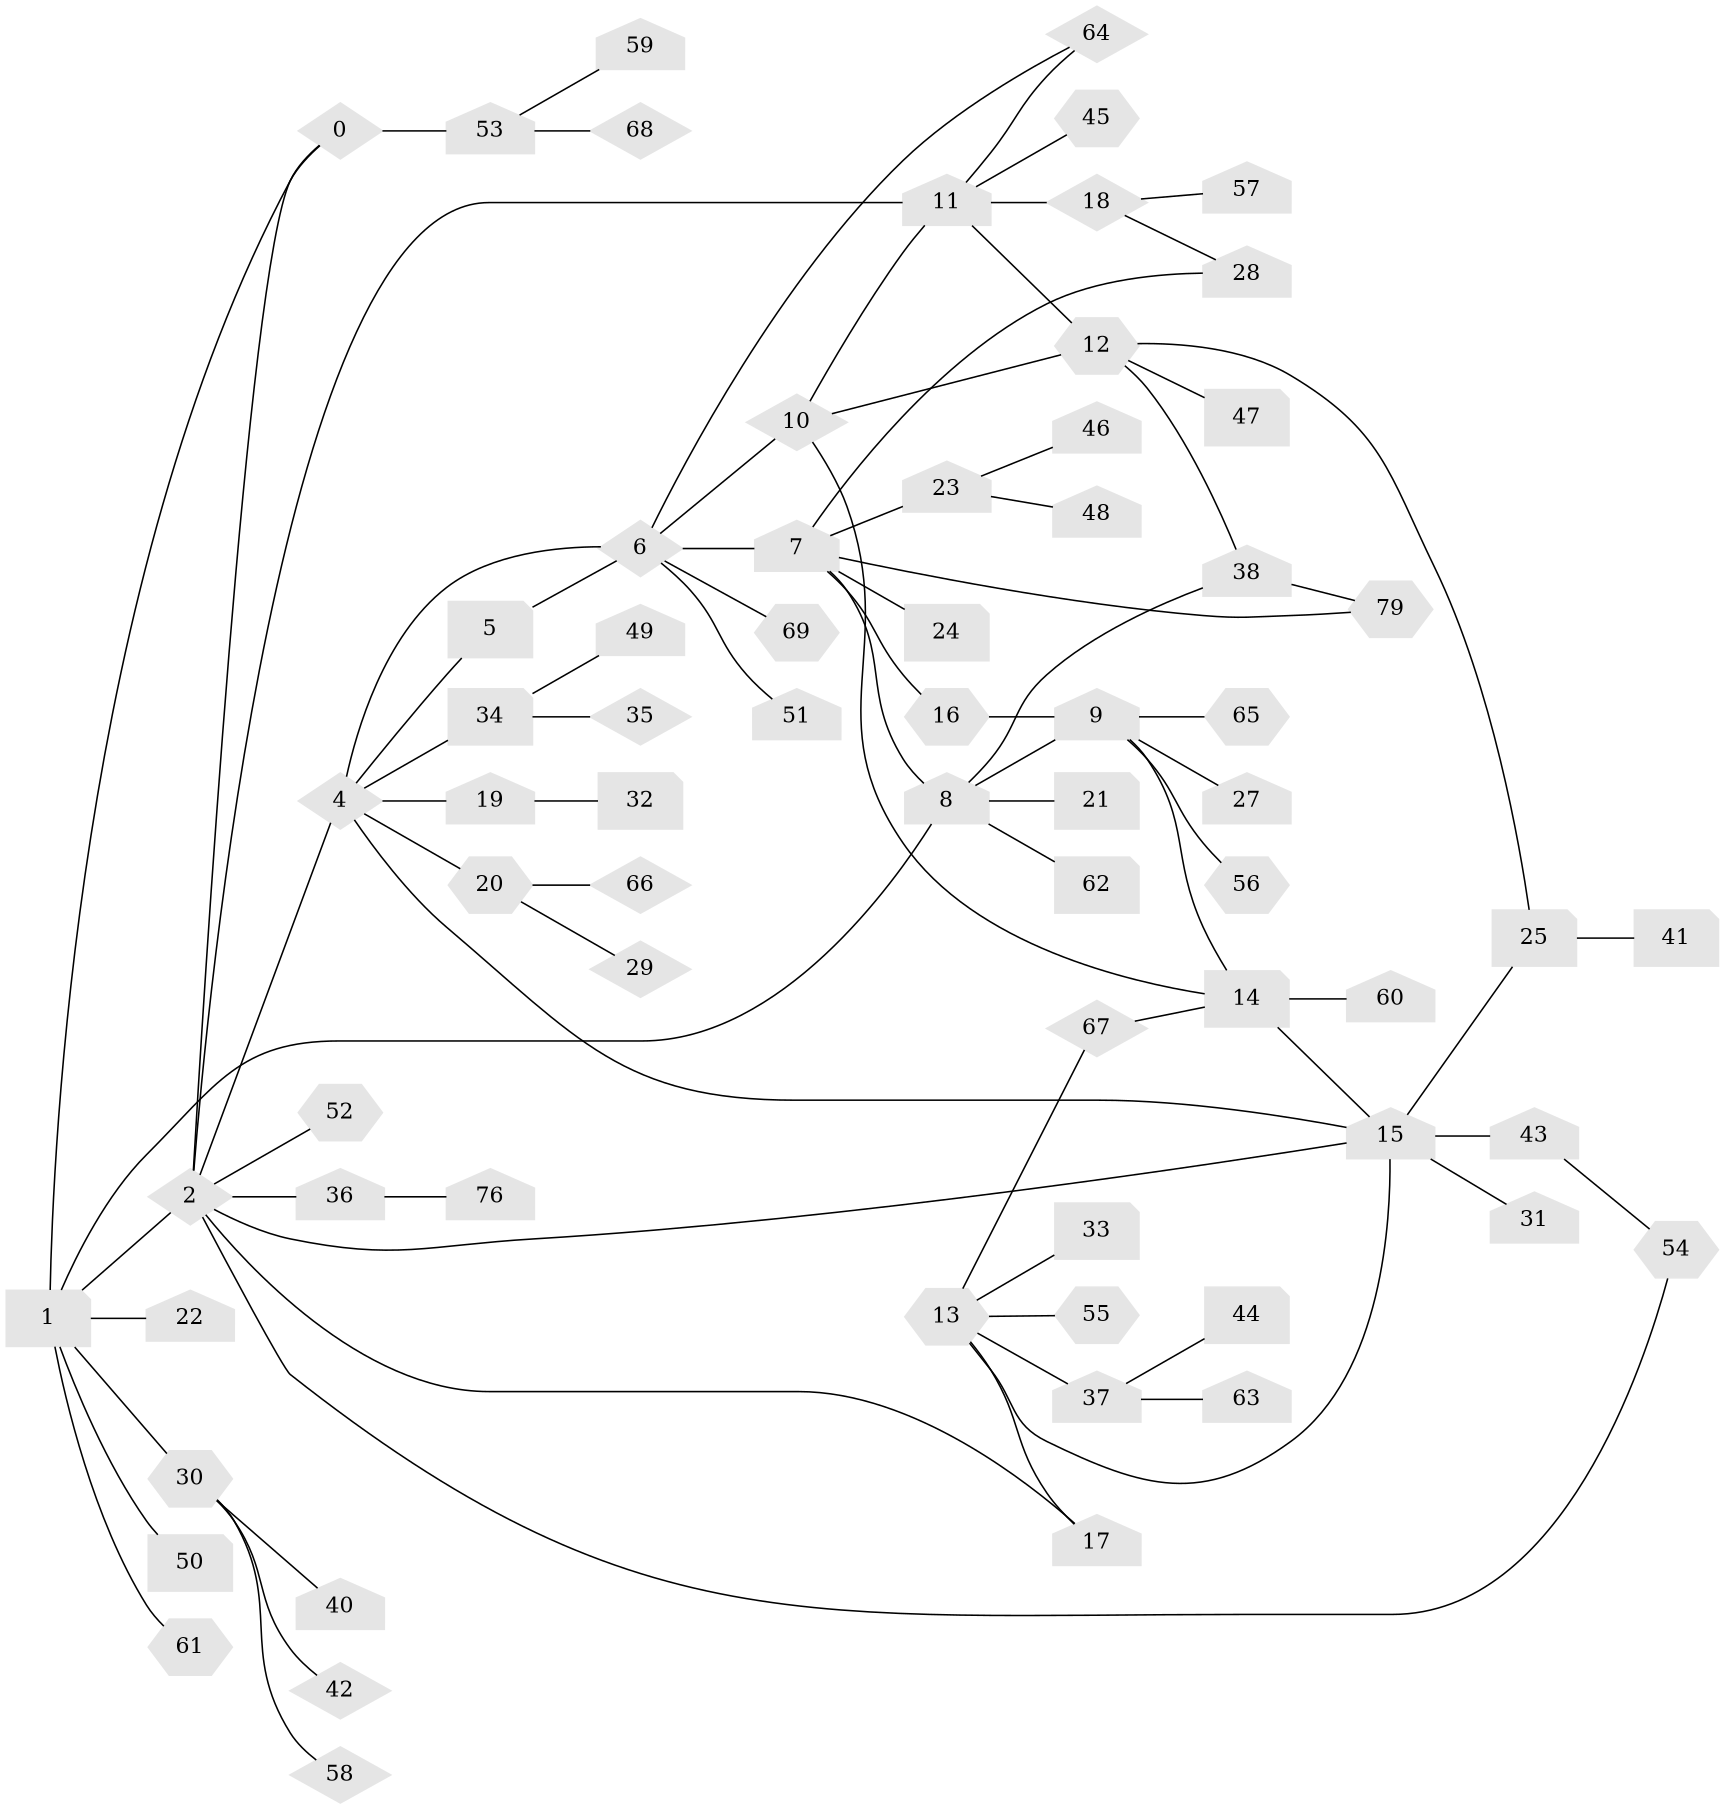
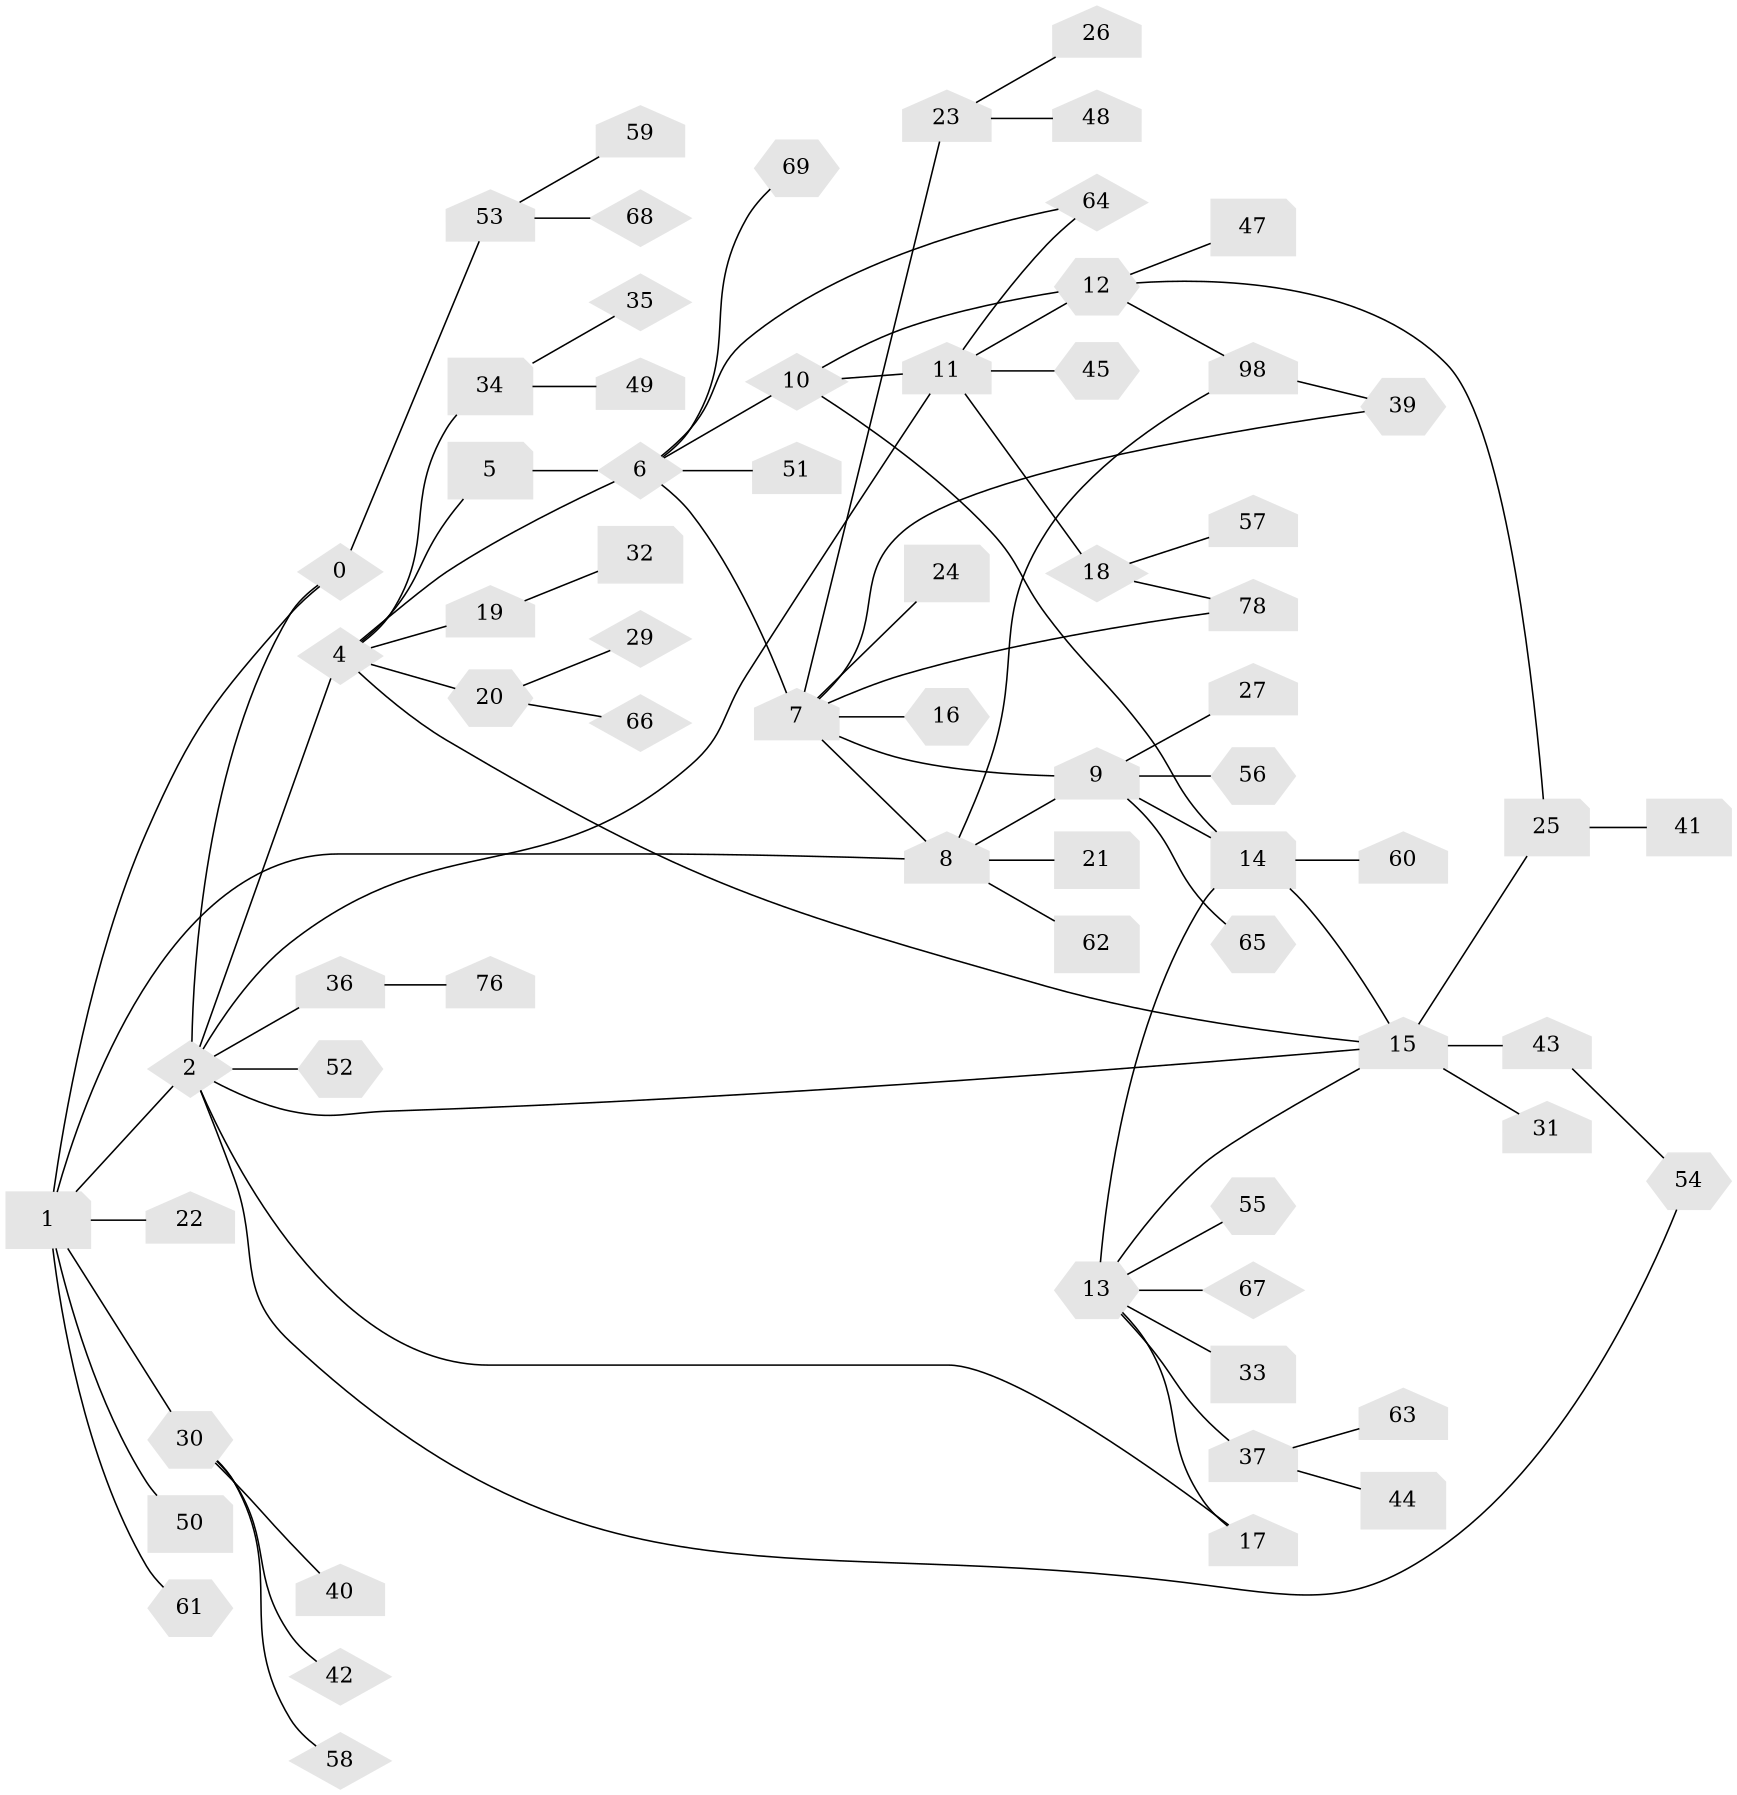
(1247, 274) -> (1253, 608)
(1097, 430) -> (1097, 34)
(1247, 573) -> (1253, 371)
(1391, 609) -> (1403, 407)
(1027, 717) -> (945, 767)
(1170, 1014) -> (1132, 1077)
